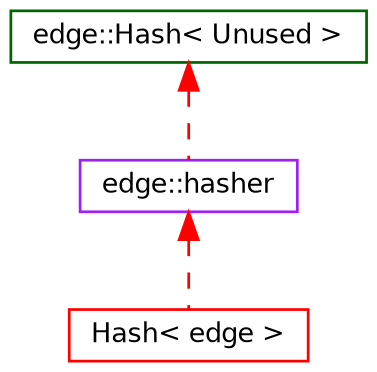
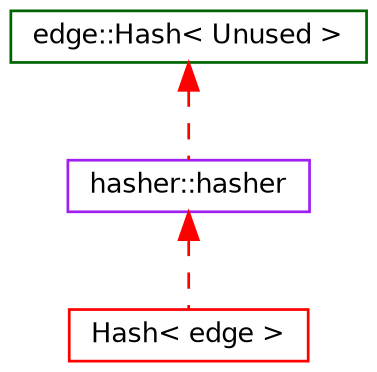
(189, 186) -> (189, 186)
